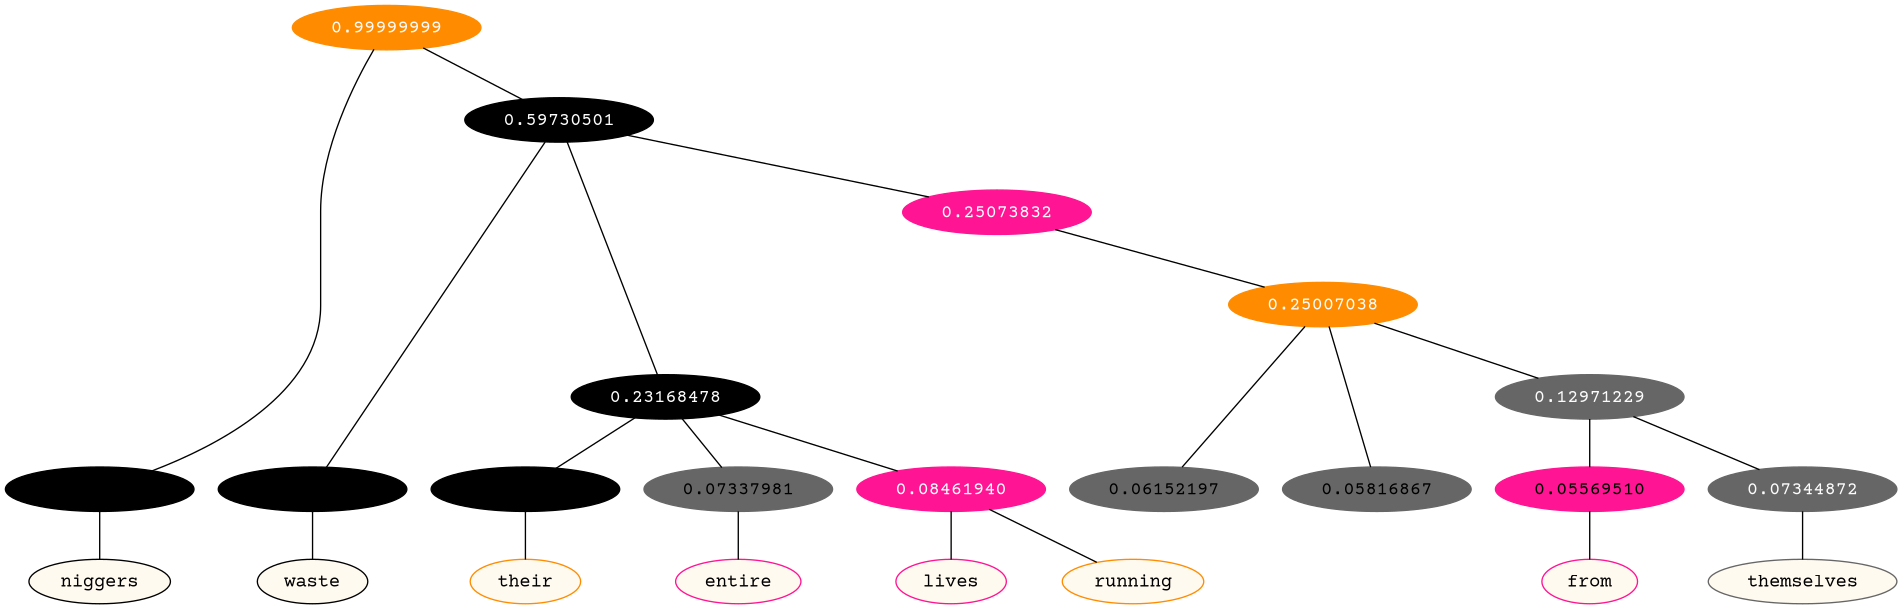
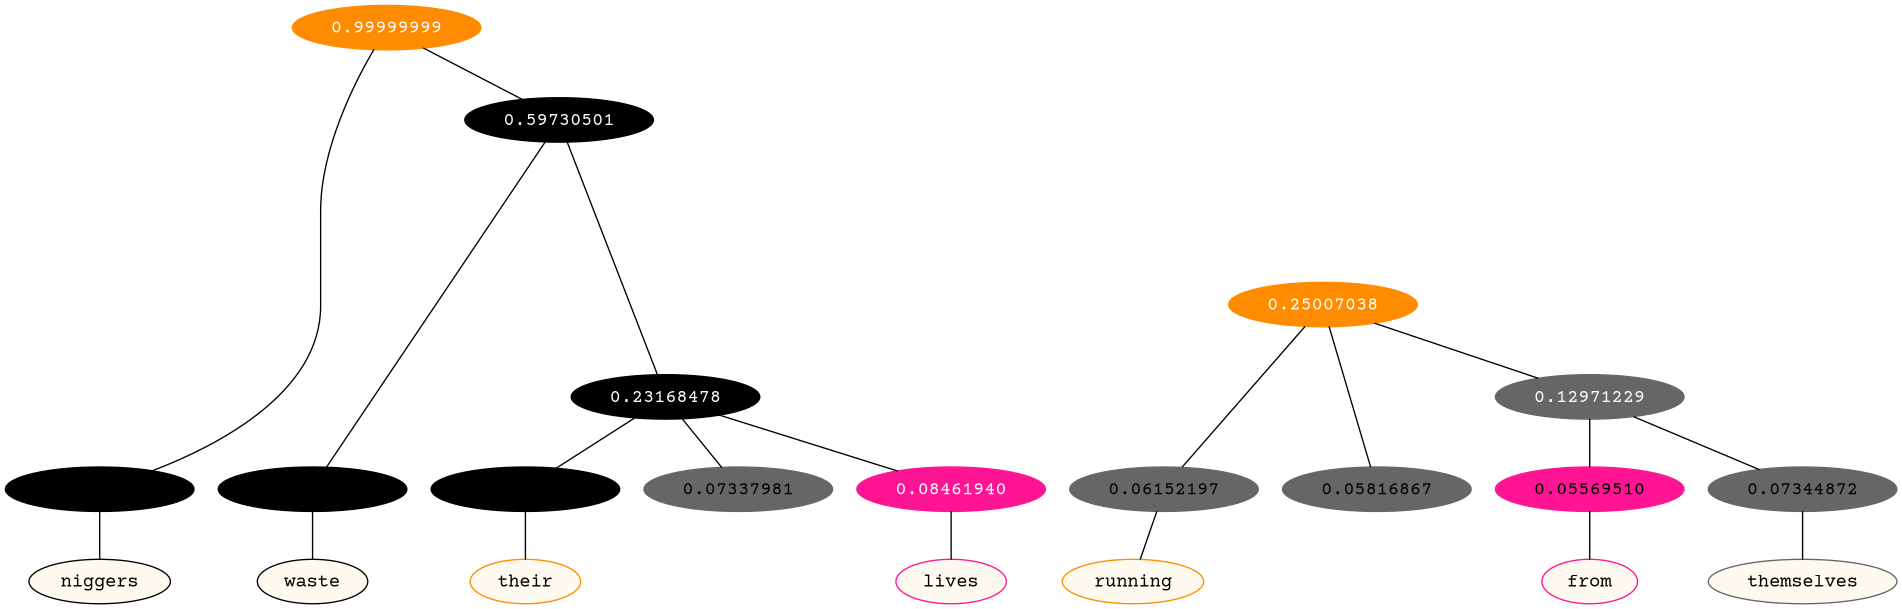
(997, 212) -> none
(1803, 489) -> (1803, 489)
(1043, 536) -> (1148, 535)
(738, 582) -> none
